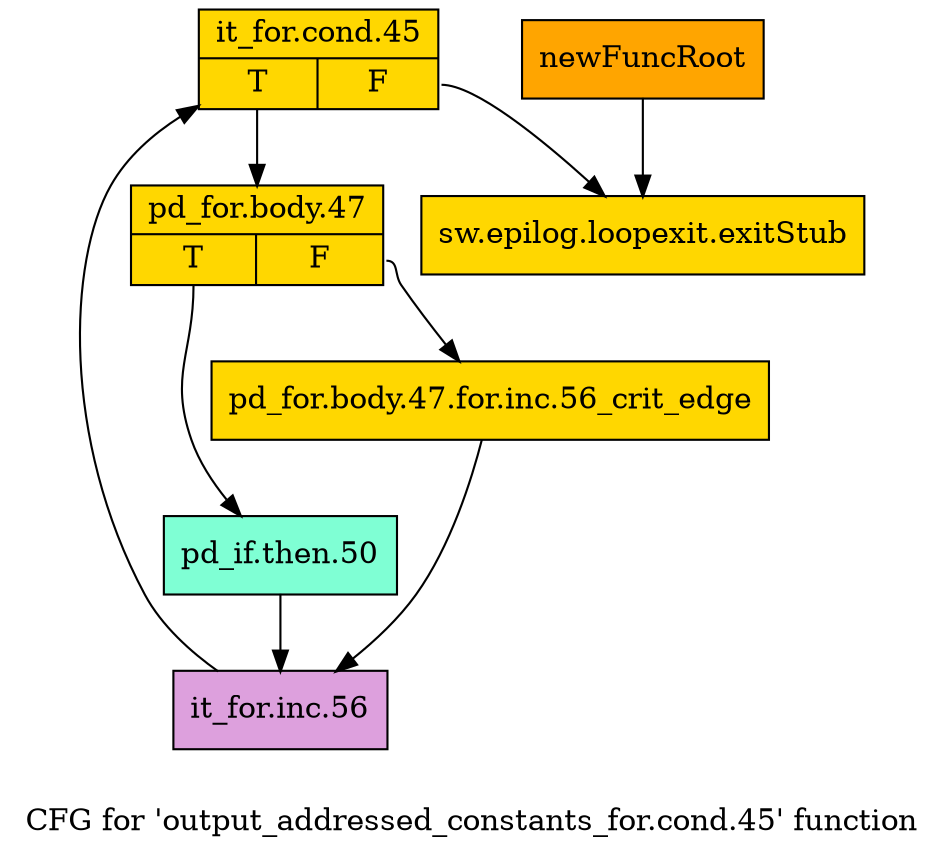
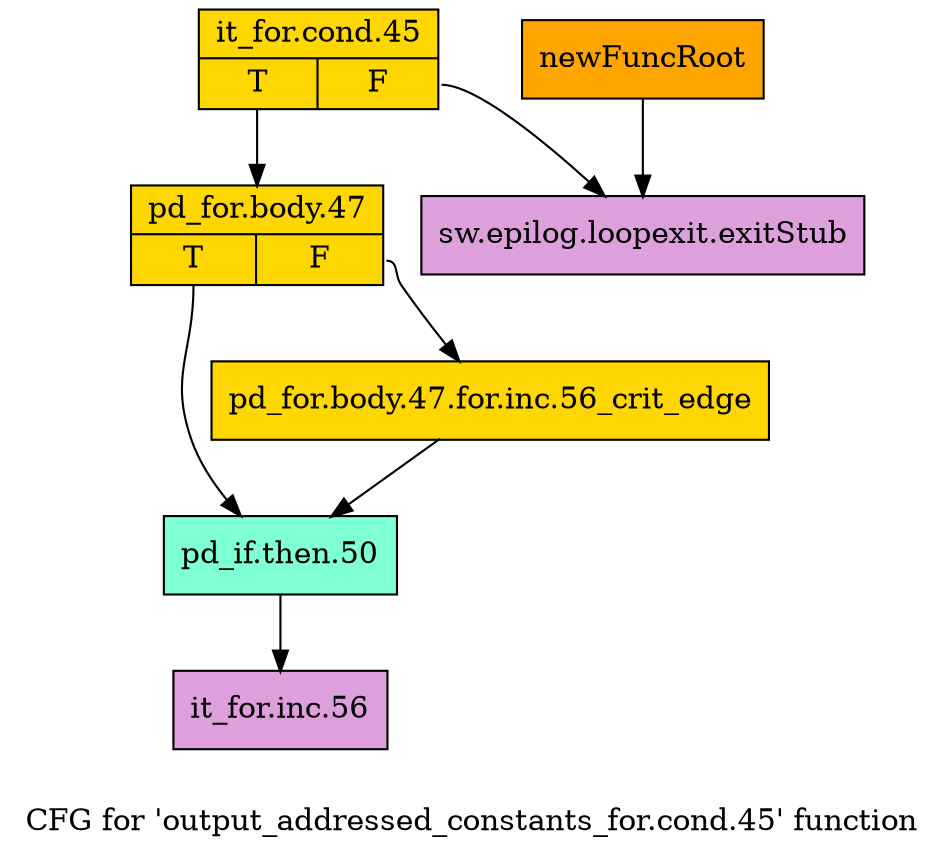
(643, 235) -> (643, 235)
(84, 397) -> none
(437, 561) -> (394, 471)
